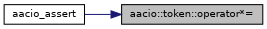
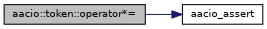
(98, 14) -> (159, 14)
